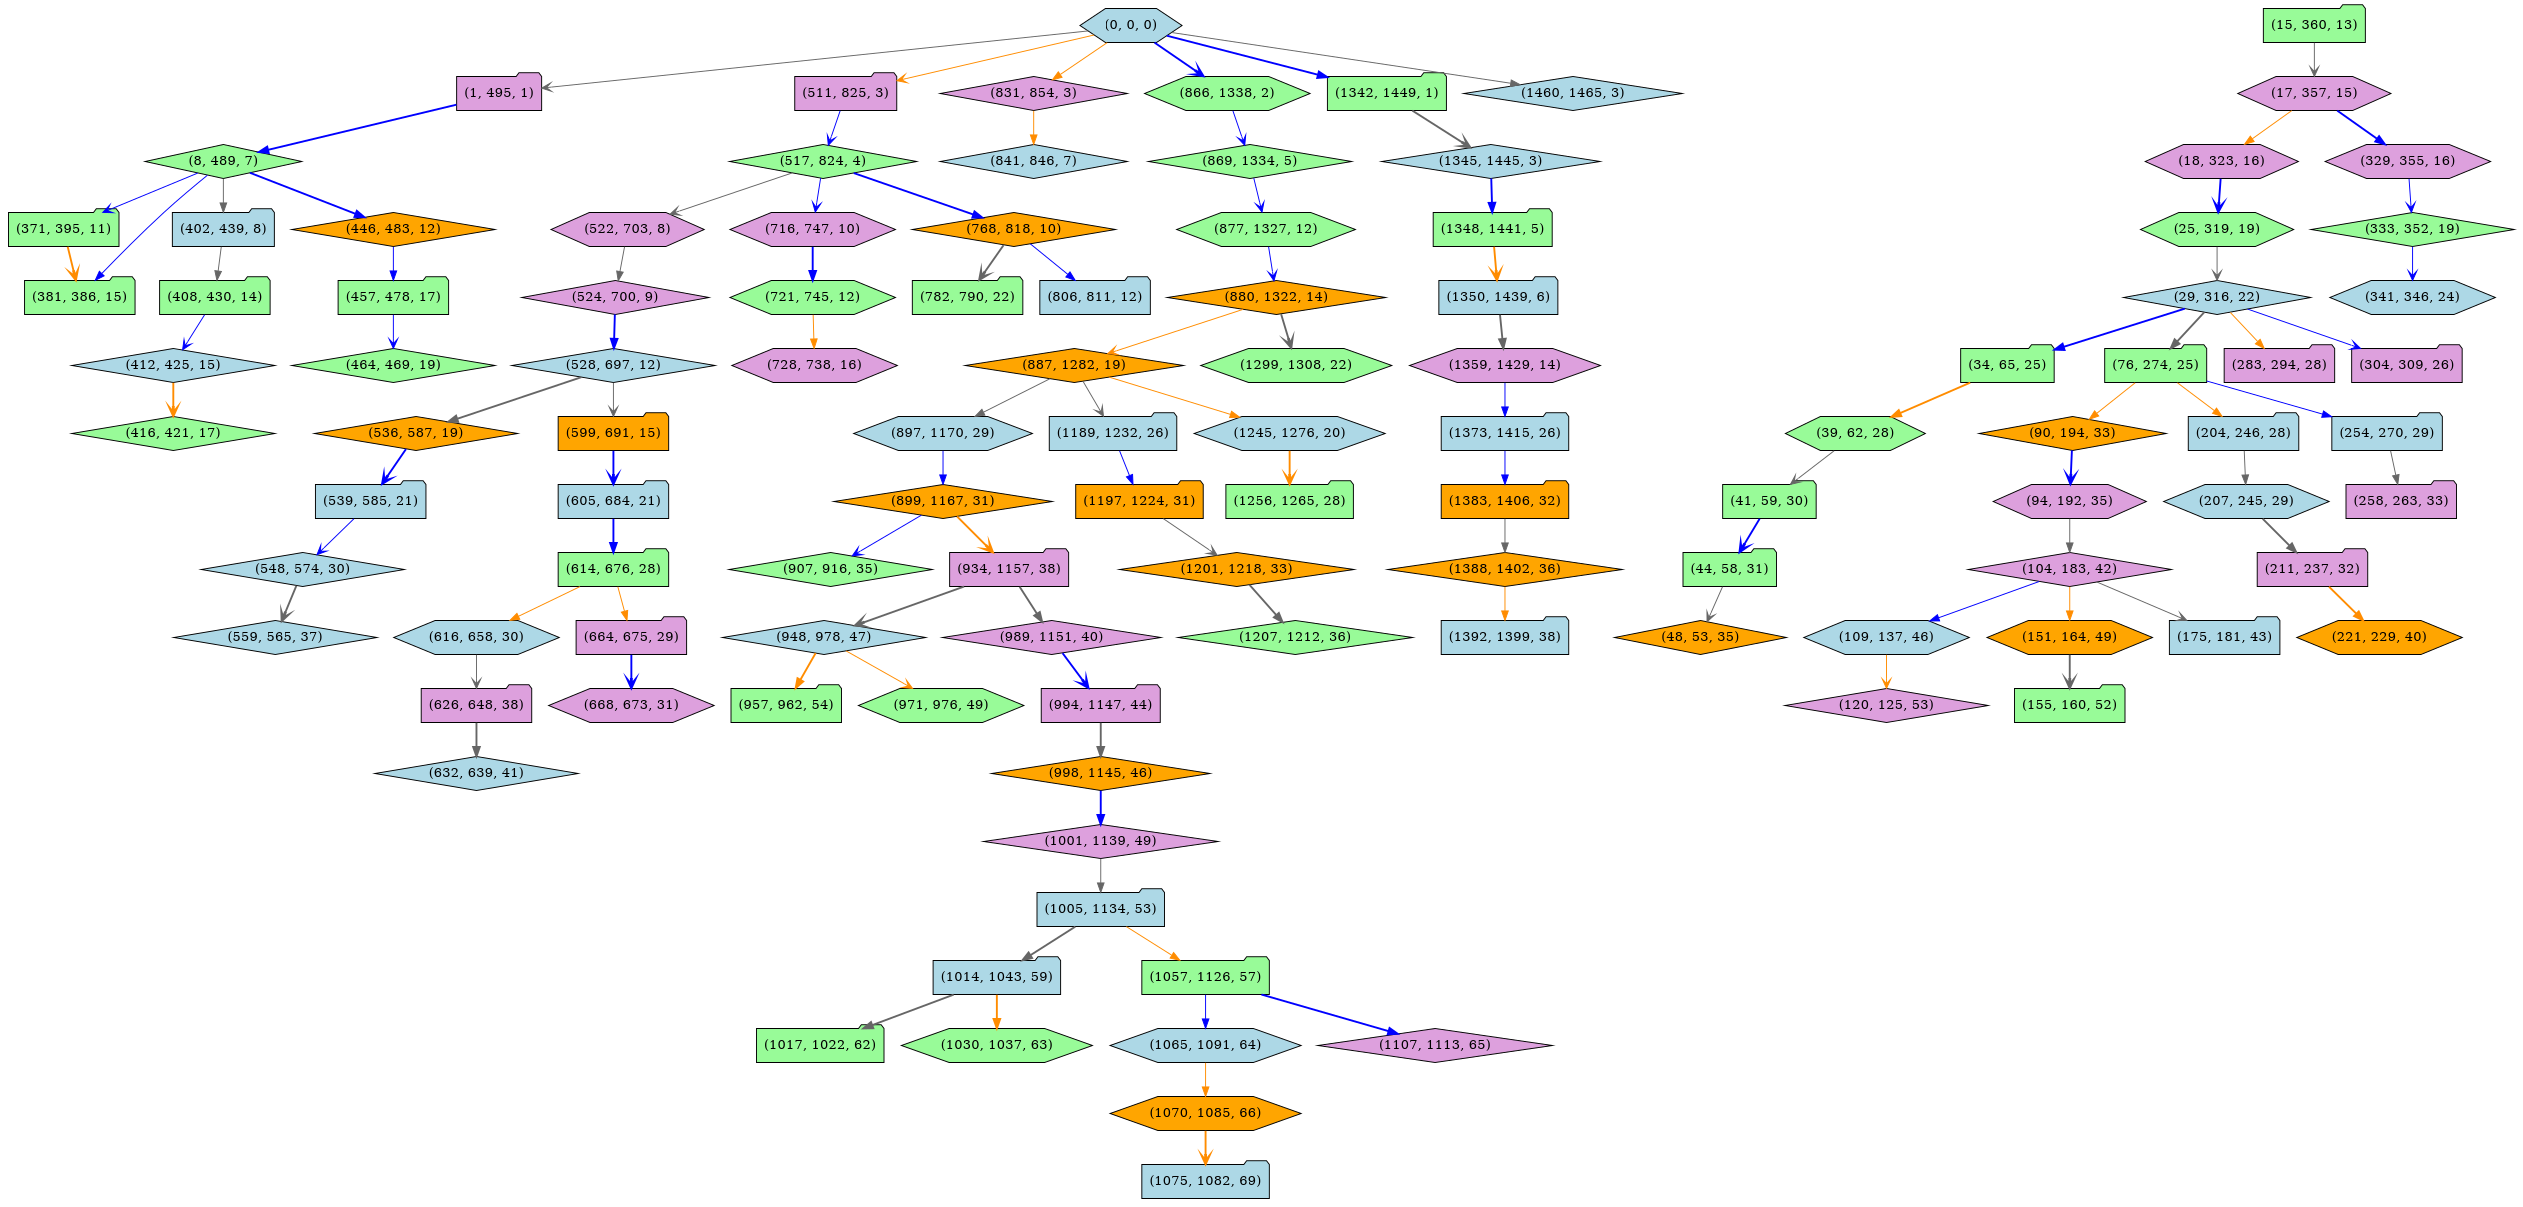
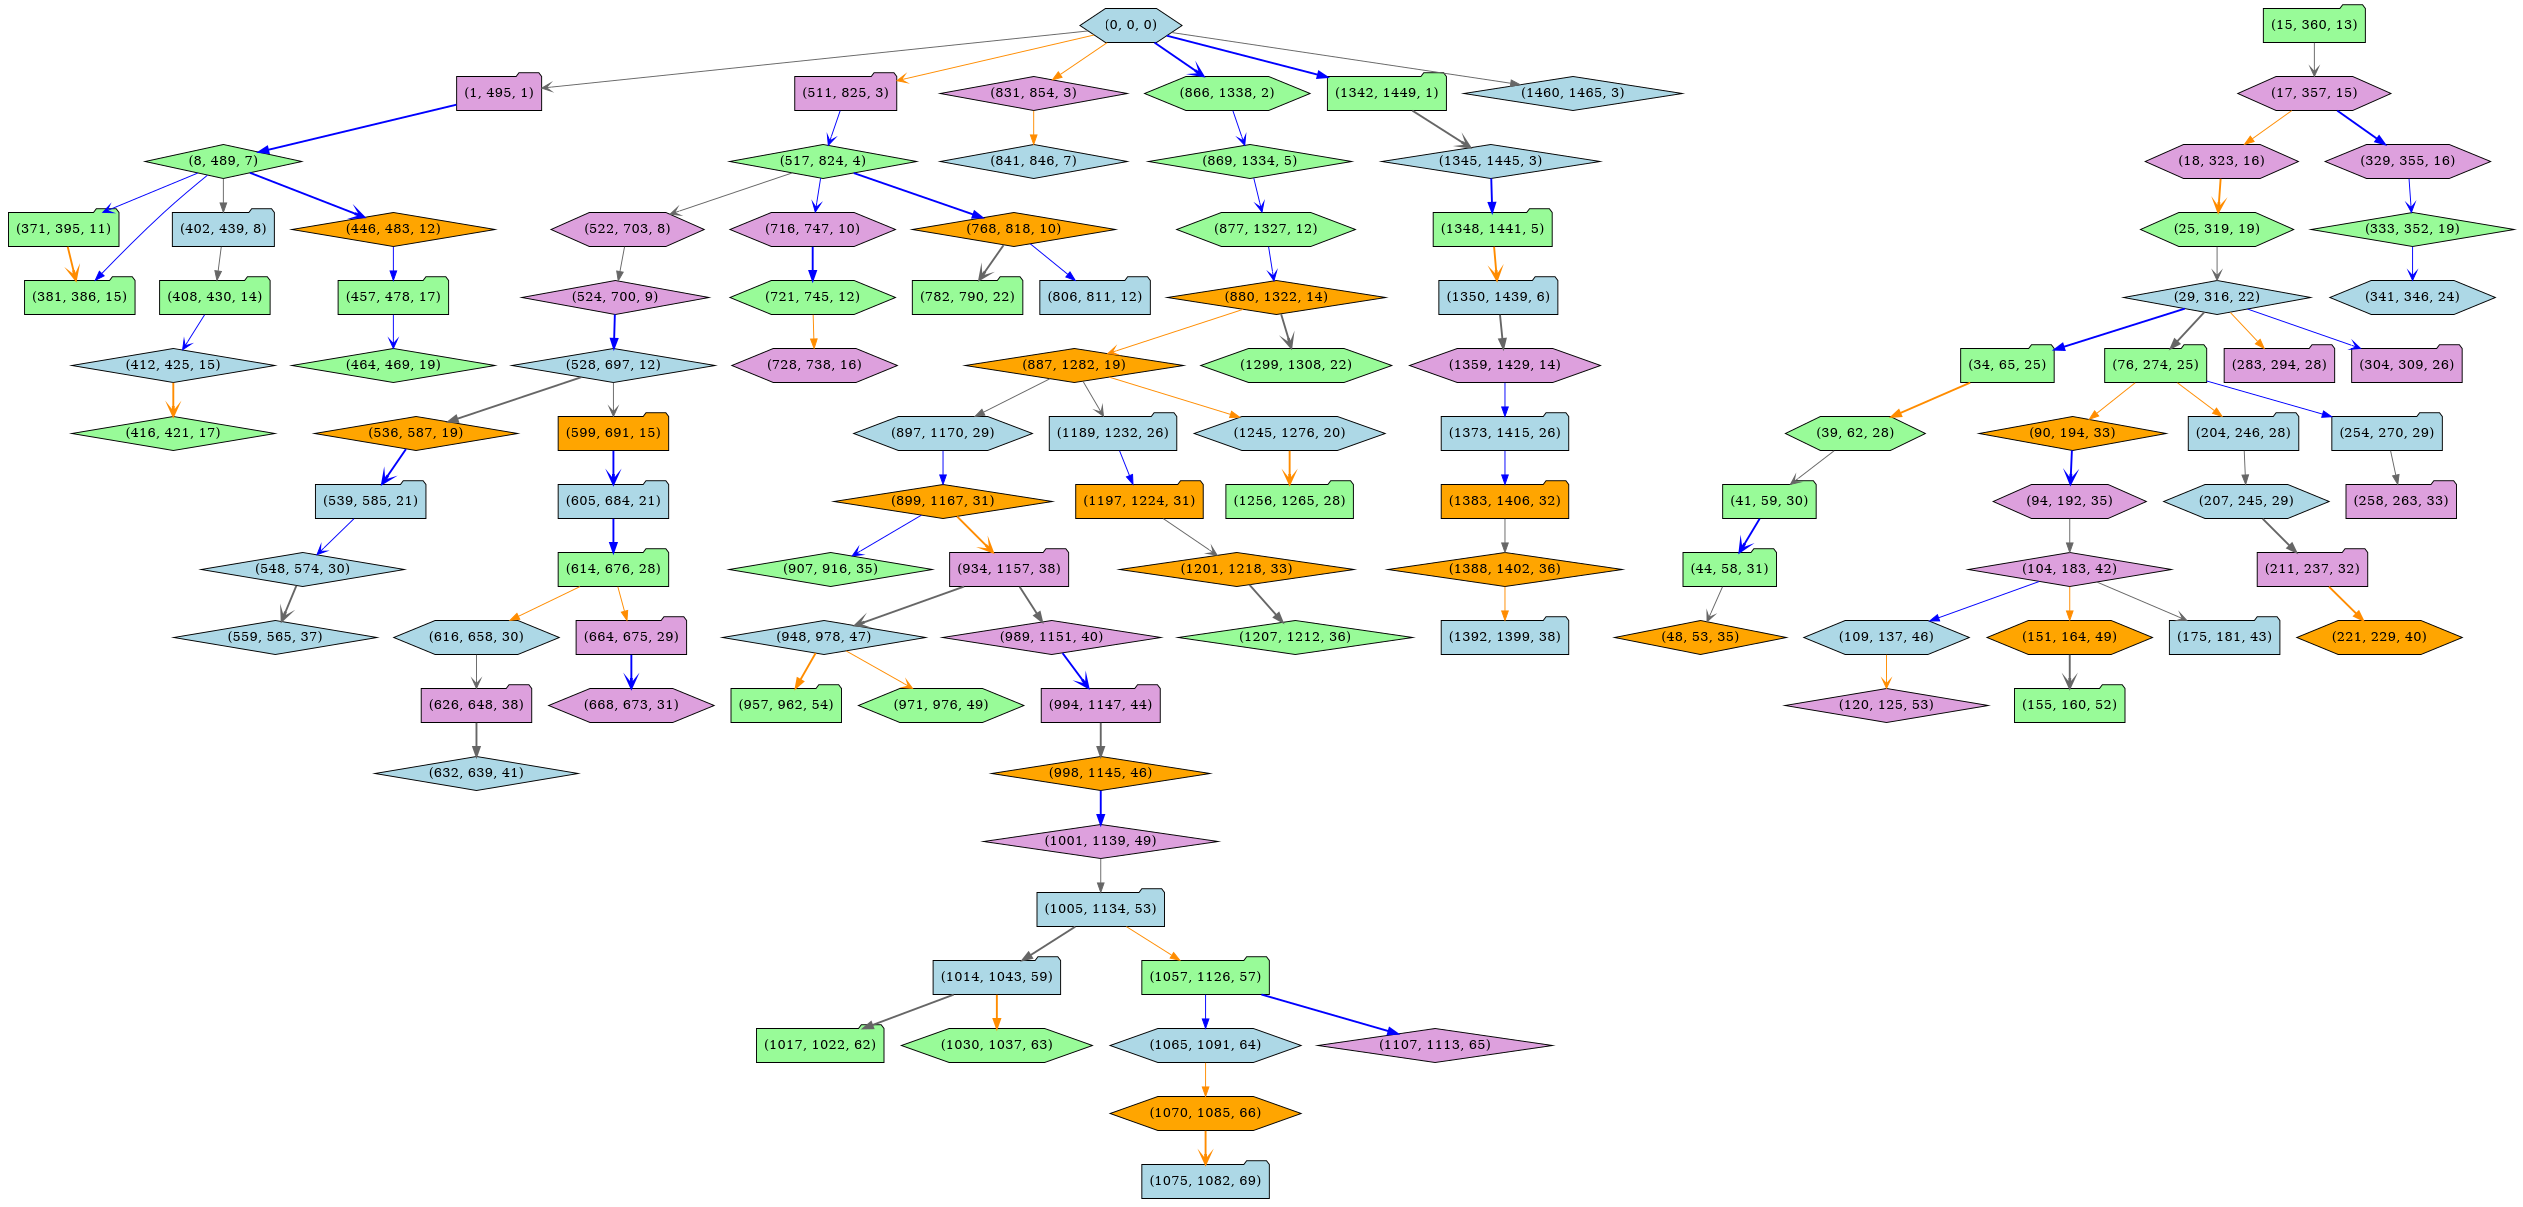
(2220, 191) -> (2220, 191)
(303, 193) -> (303, 193)
